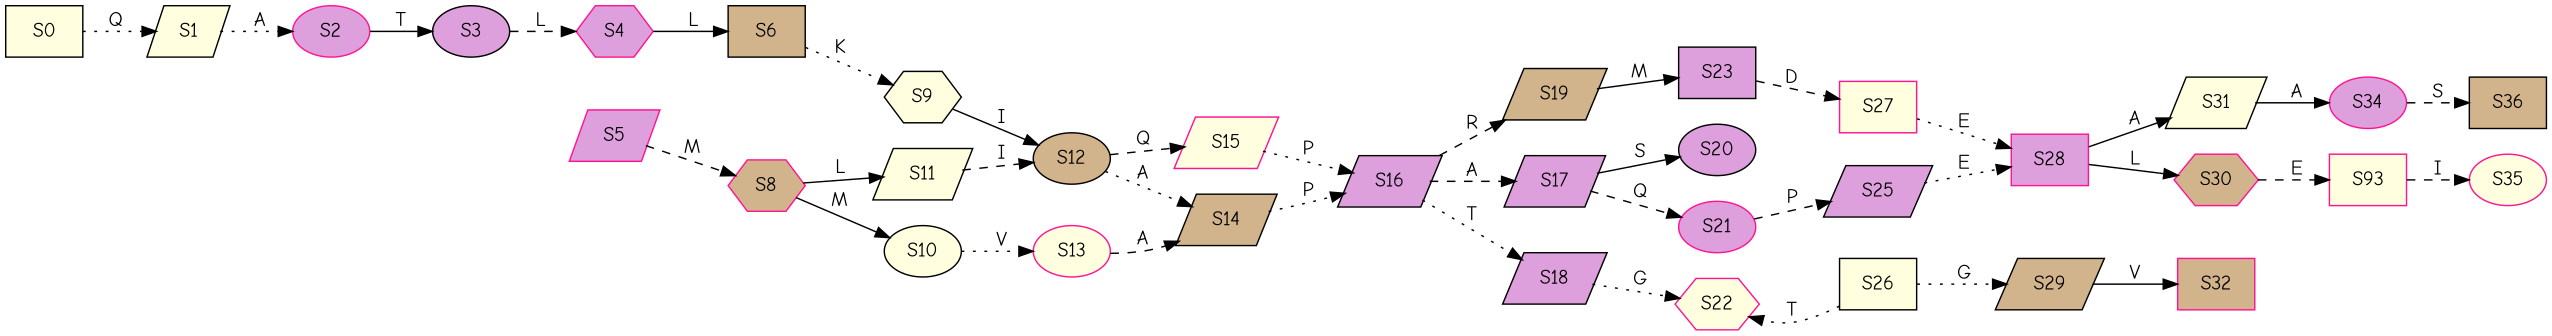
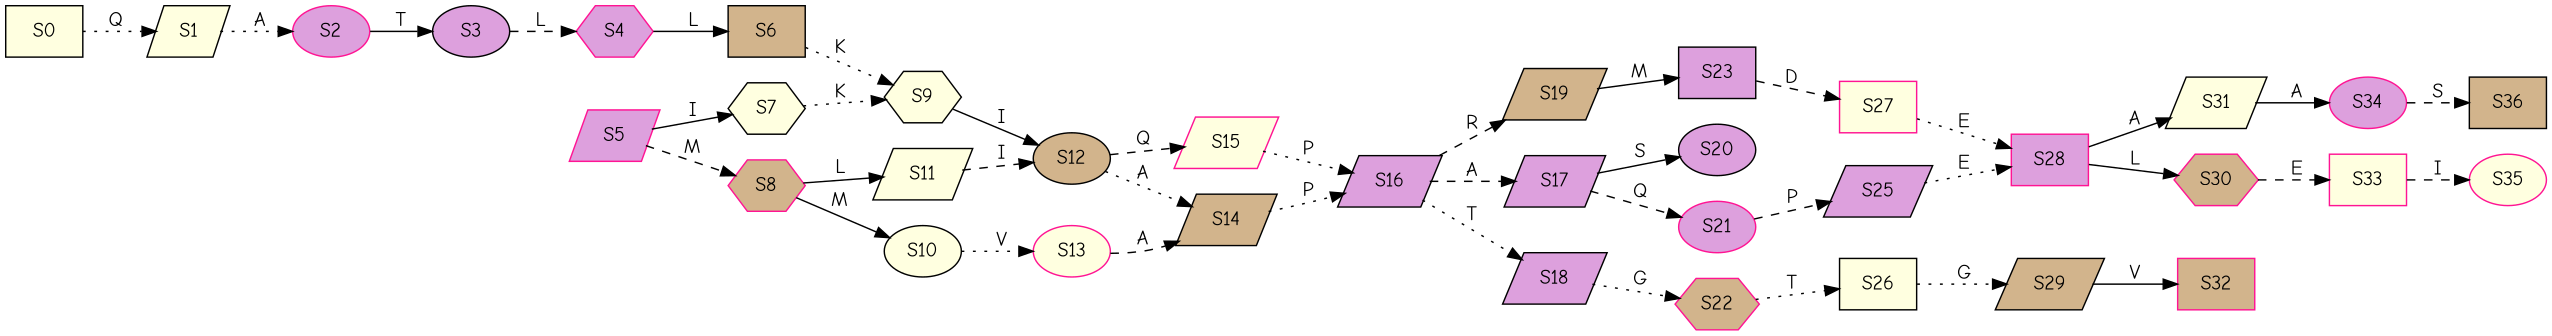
none -> (767, 109)
(2368, 180) -> (2368, 180)
(1717, 304) -> (1717, 304)
(1802, 320) -> (1790, 295)
